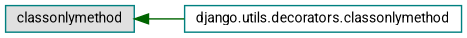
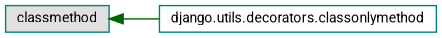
(70, 19) -> (57, 19)
